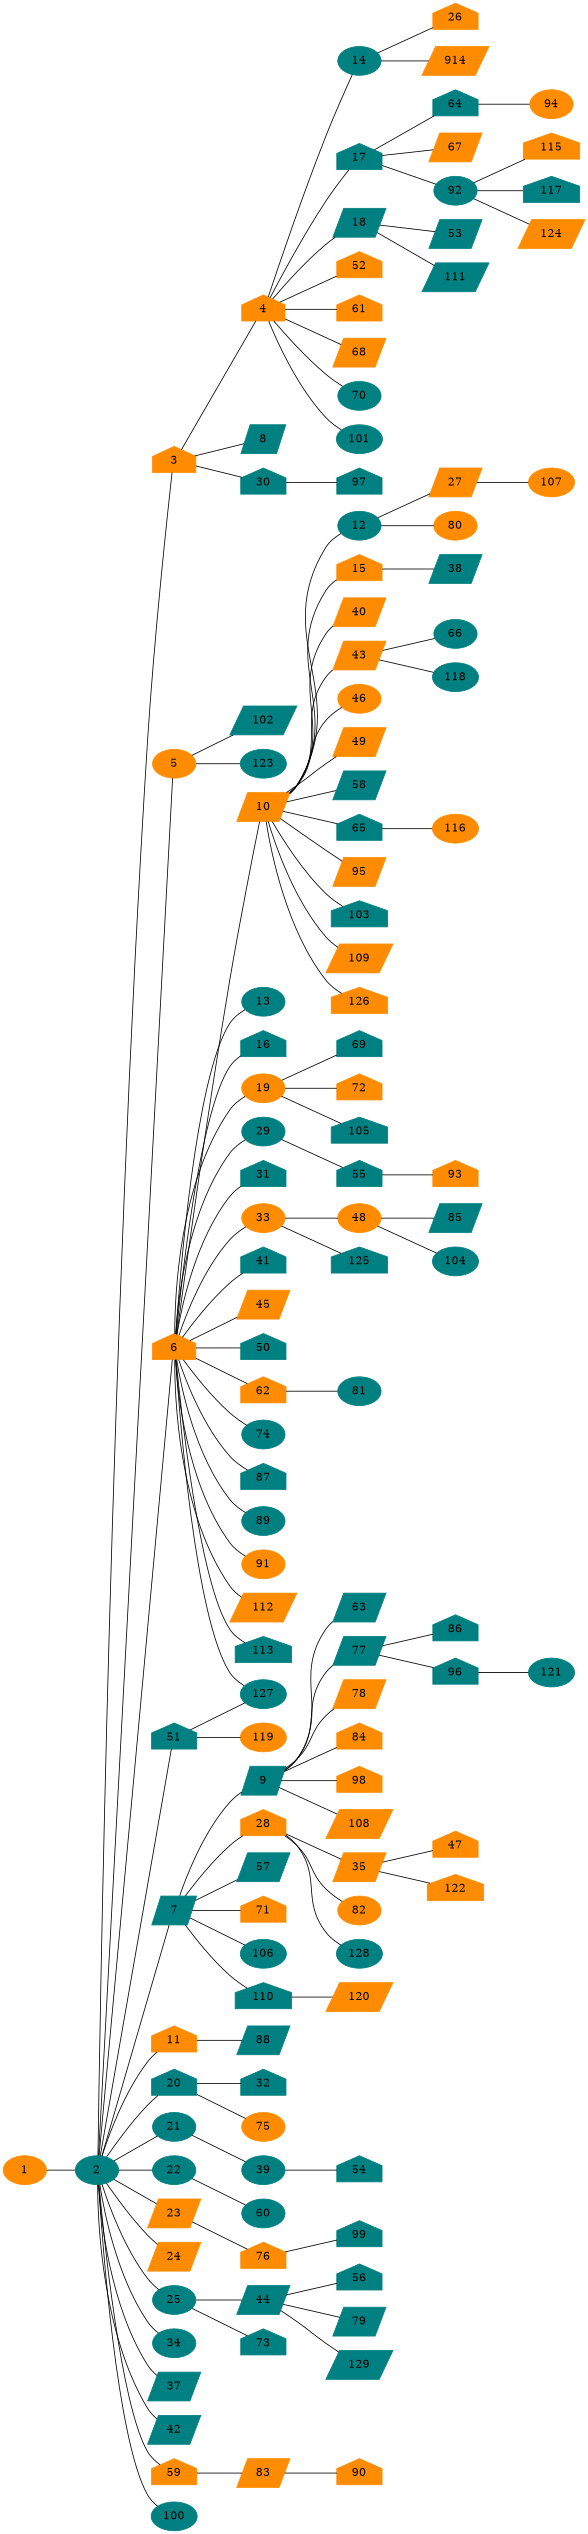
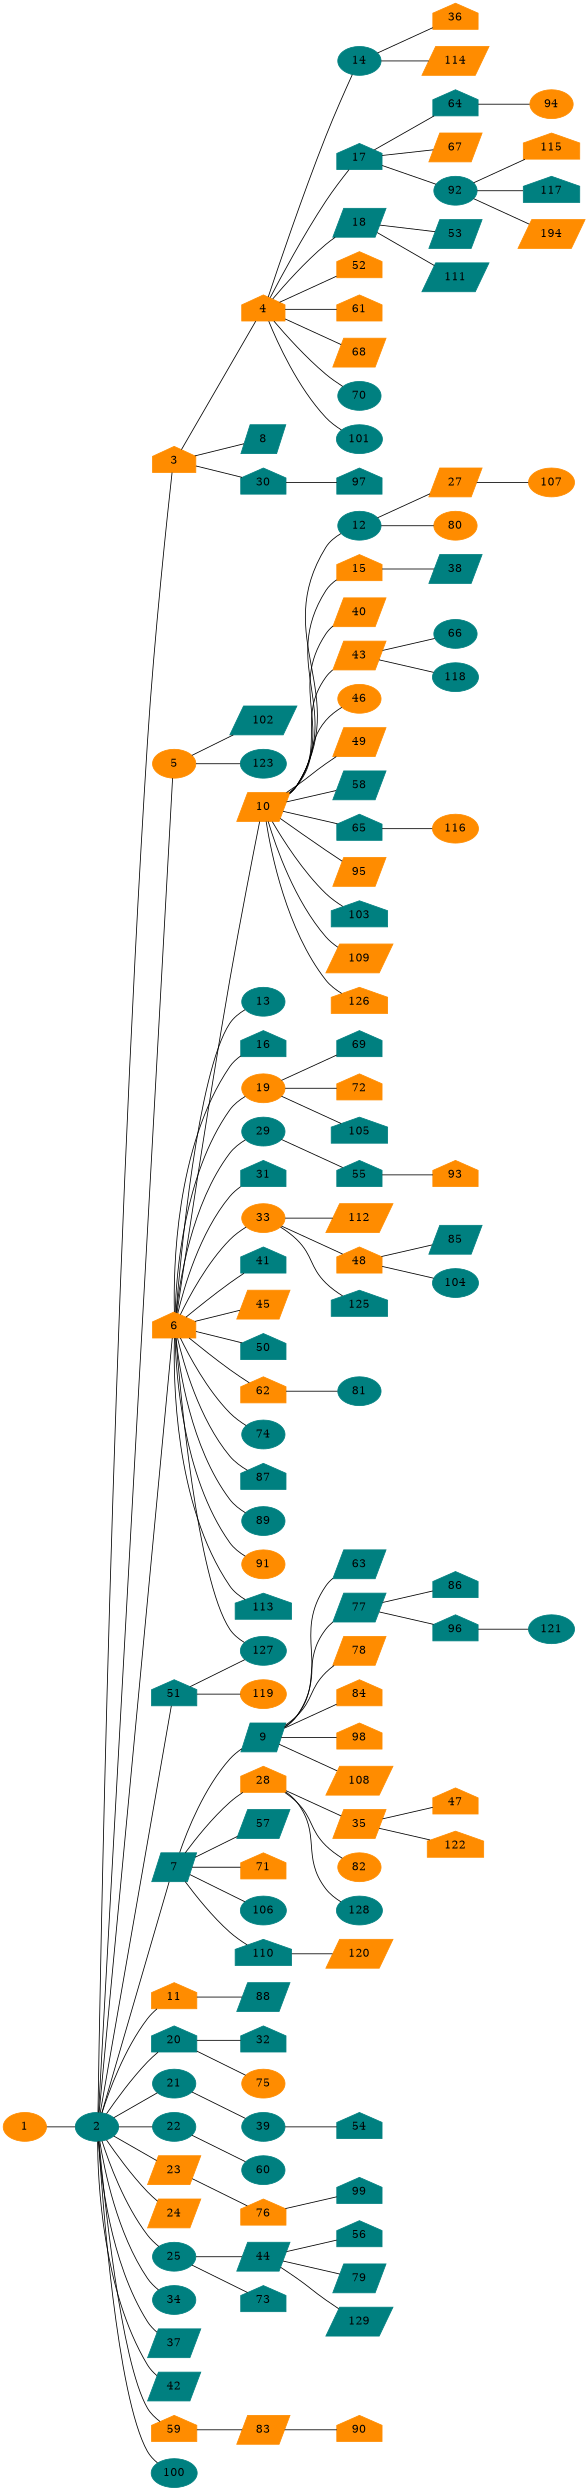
(455, 18) -> (455, 18)
(455, 61) -> (455, 61)
(552, 234) -> (552, 234)
(359, 1218) -> (359, 1261)
(208, 1545) -> (309, 1218)
